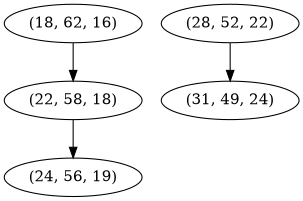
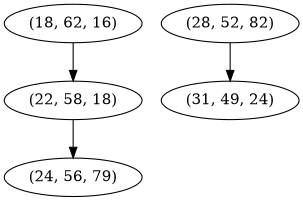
(230, 23) -> (230, 23)
(73, 177) -> (73, 177)
